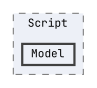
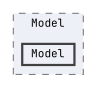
(48, 24) -> (48, 24)
